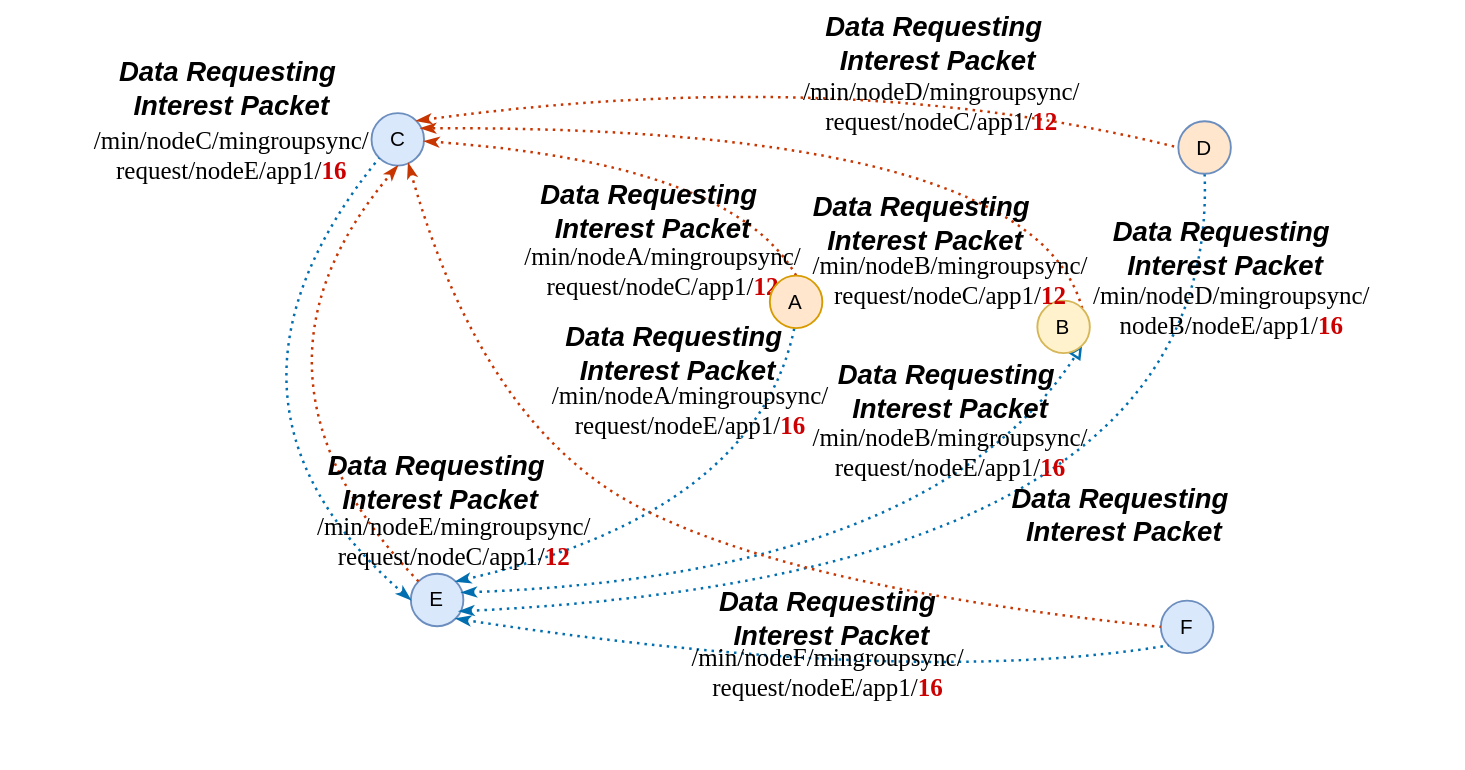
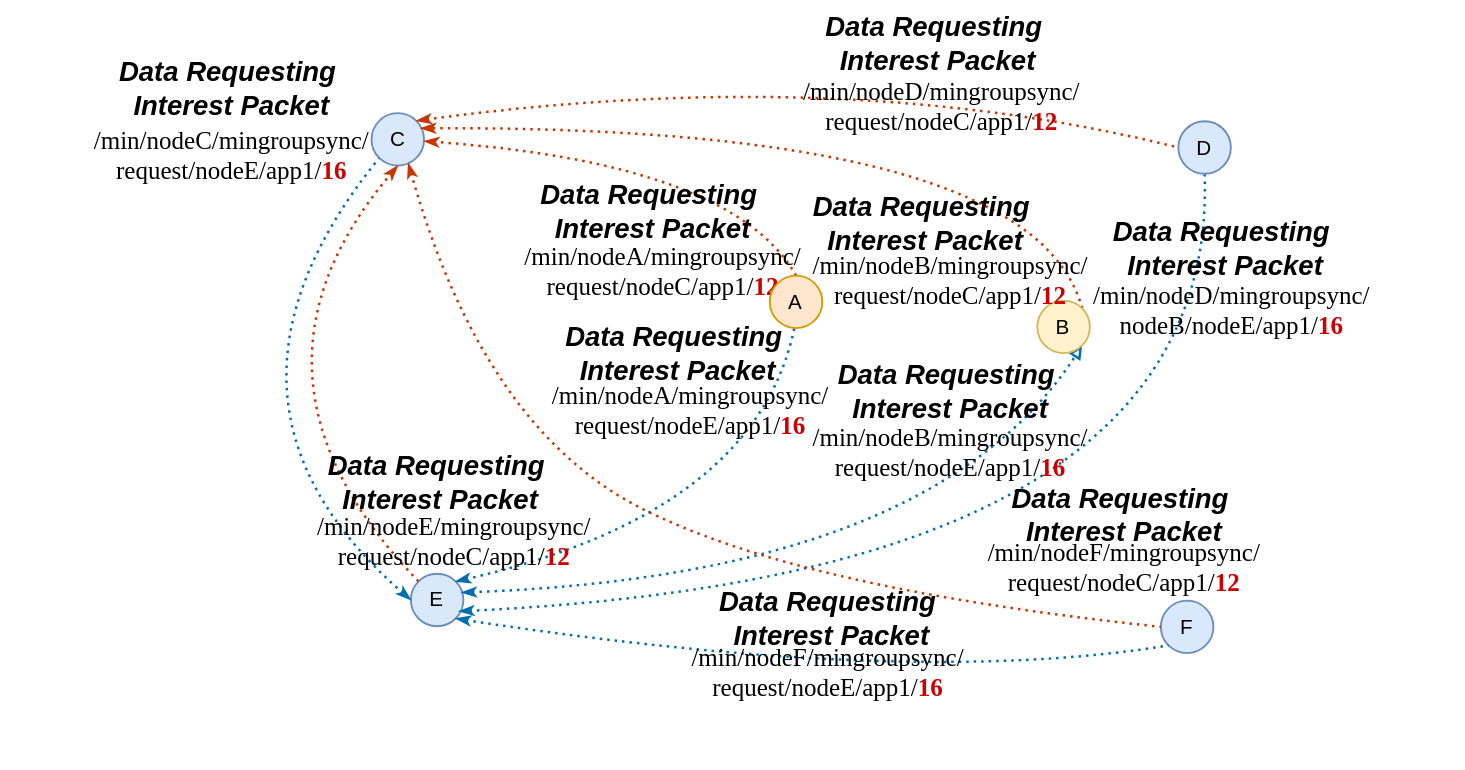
(1205, 148) -> (1205, 148)
none -> (1124, 567)
